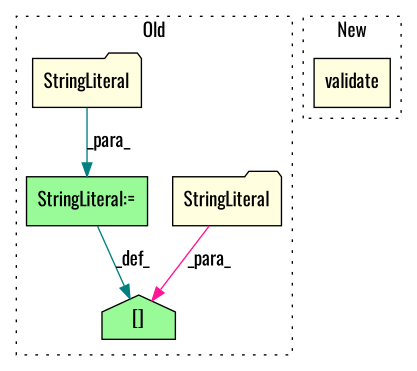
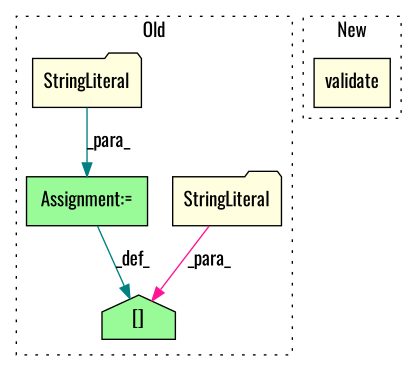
(87, 201) -> (87, 201)
